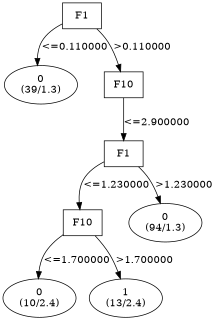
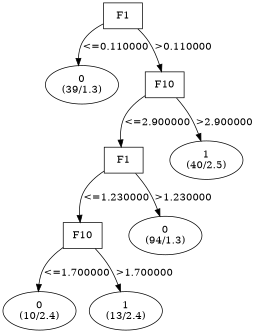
none -> (206, 160)
